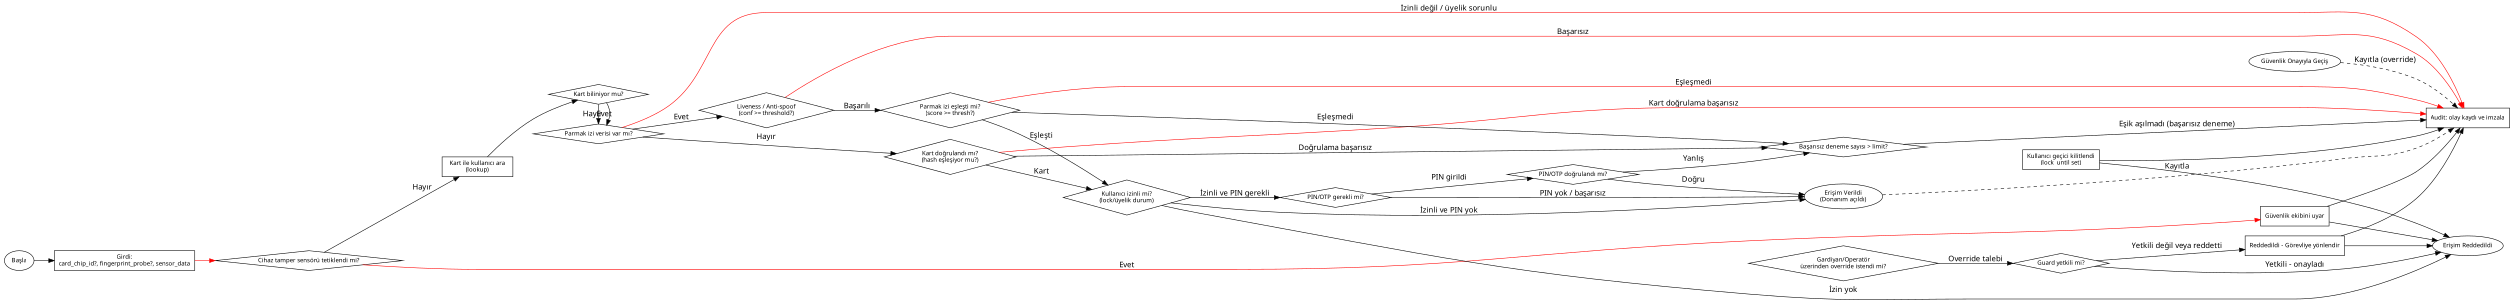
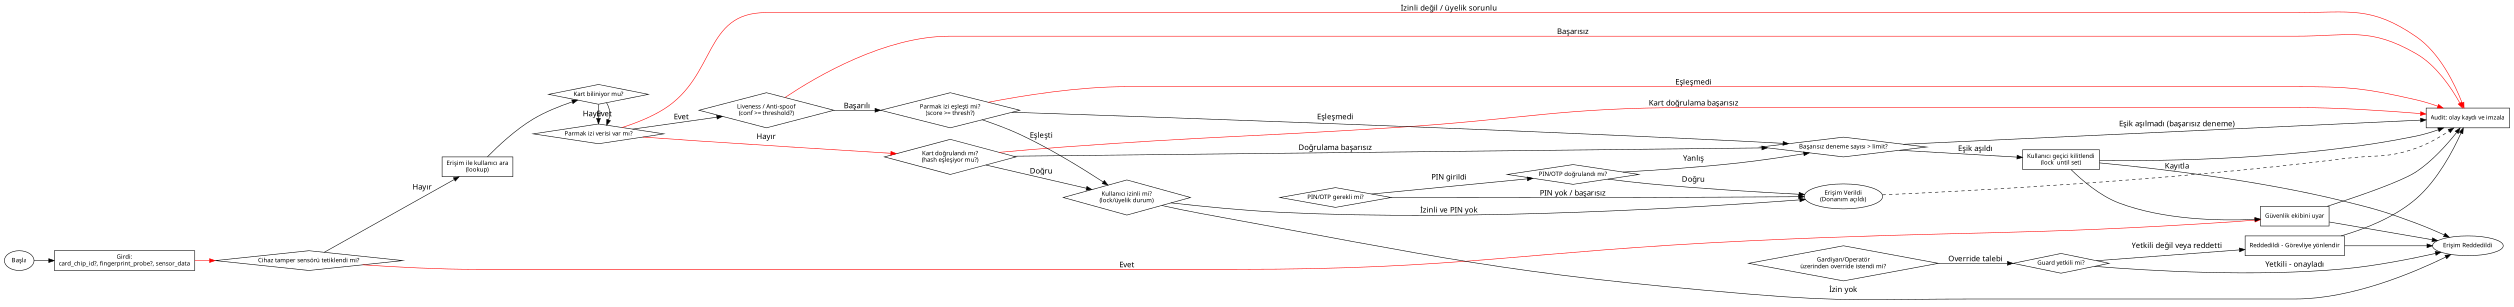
(2295, 61) -> none
(767, 145) -> (767, 145)
none -> (1958, 154)
(477, 167) -> (477, 167)
(1042, 171) -> (1042, 171)
(1232, 198) -> none
none -> (2157, 213)
